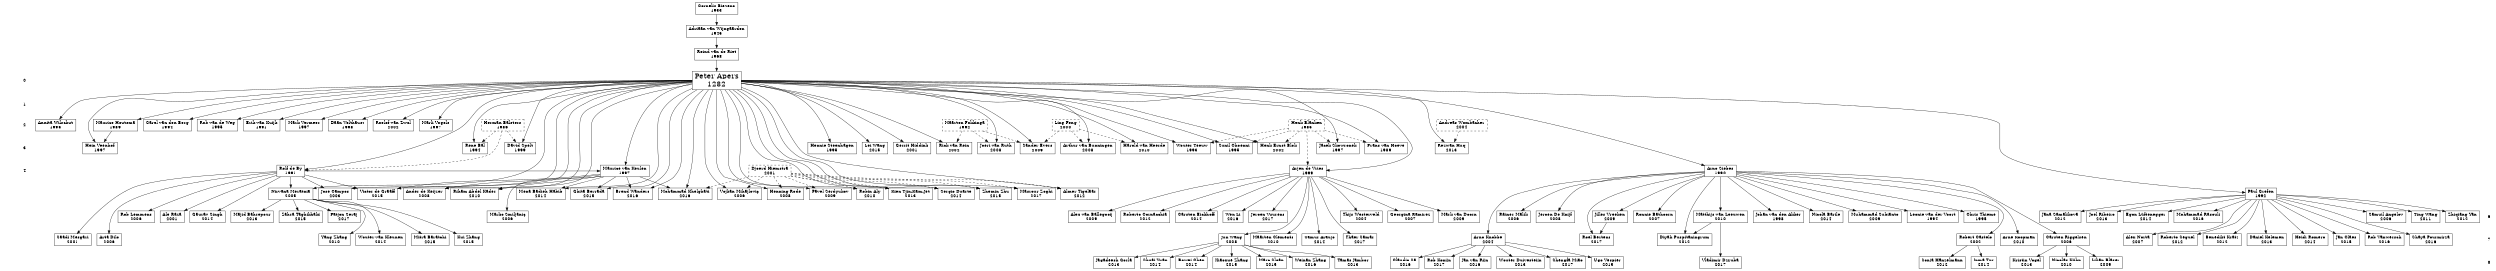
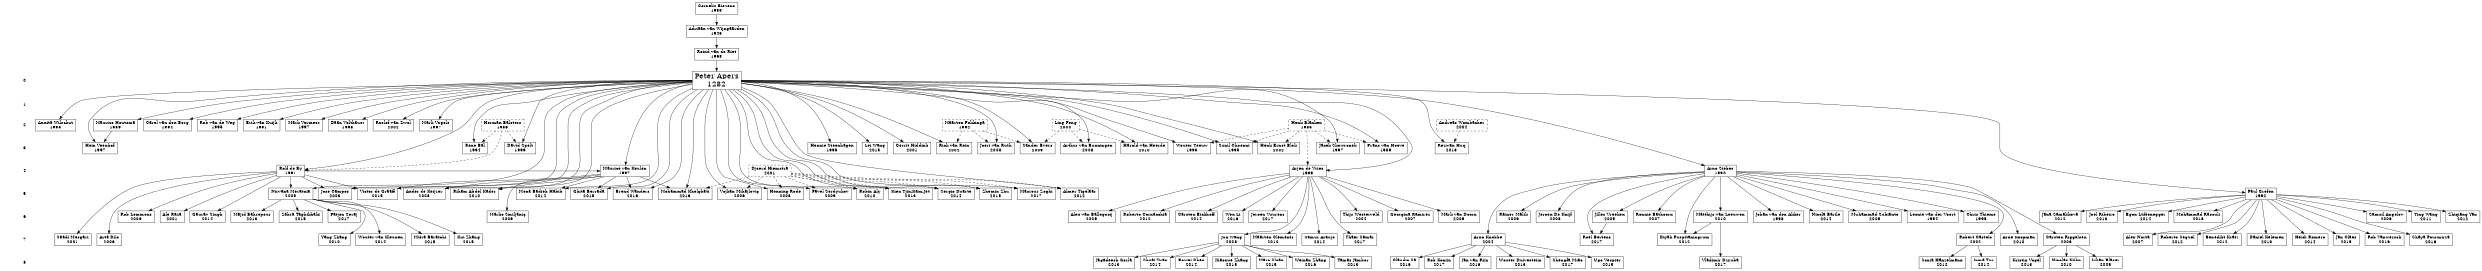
none -> (25, 194)
